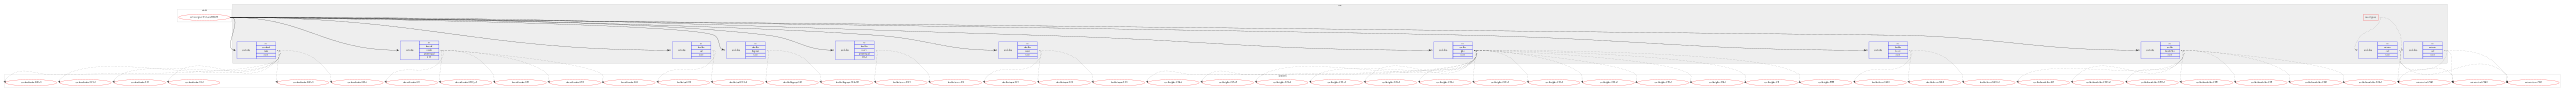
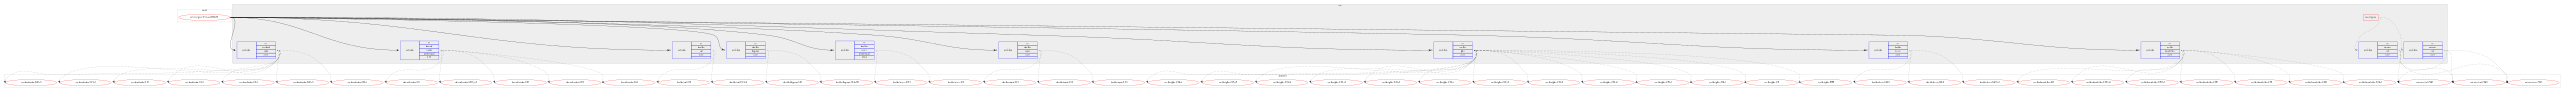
none -> (249, 83)
